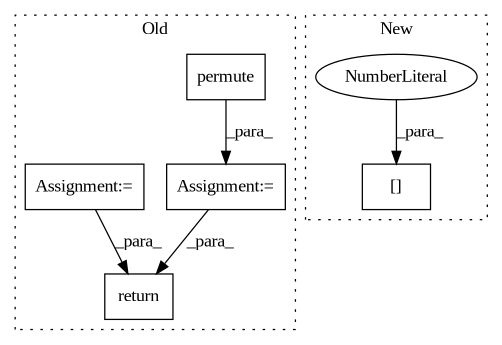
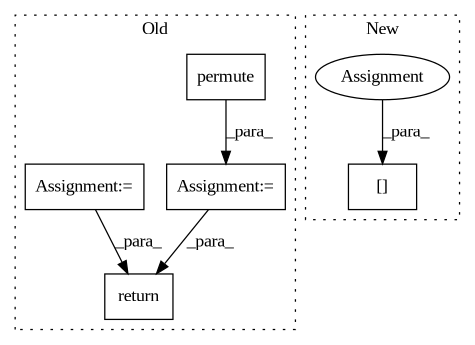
(396, 77) -> (383, 77)
